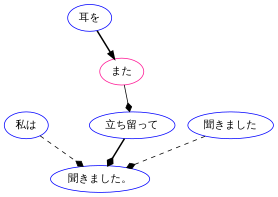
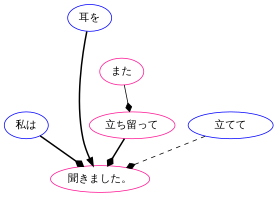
(104, 42) -> (80, 95)
(132, 125) -> (132, 125)
(231, 125) -> (231, 125)
(58, 148) -> (58, 148)
(100, 179) -> (100, 179)
